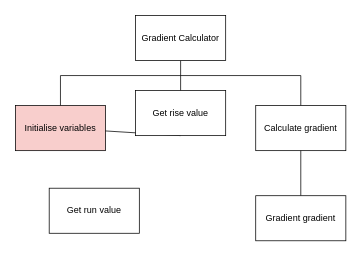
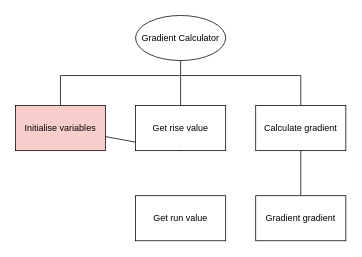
(180, 38) -> (180, 38)
(180, 113) -> (180, 128)
(94, 210) -> (180, 218)
